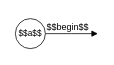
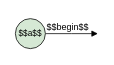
(30, 33) -> (30, 33)
